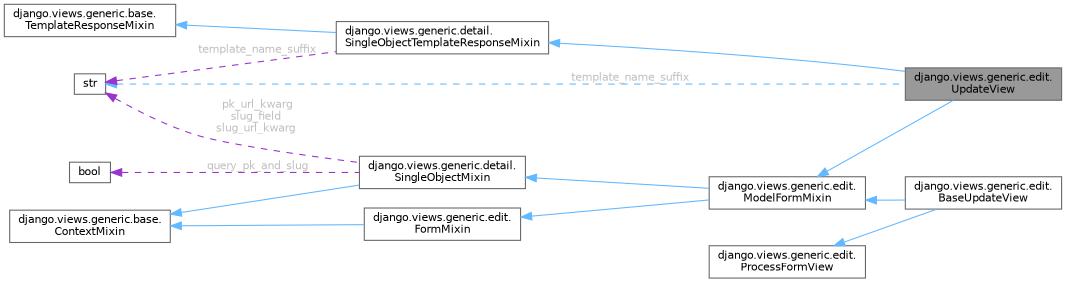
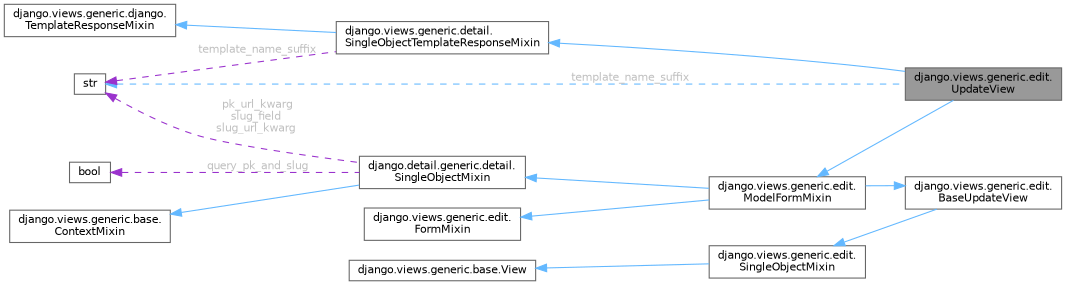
(90, 20) -> (90, 20)
(442, 172) -> (442, 172)
(891, 200) -> (880, 186)
(273, 225) -> none
(787, 262) -> (787, 262)
none -> (442, 271)
